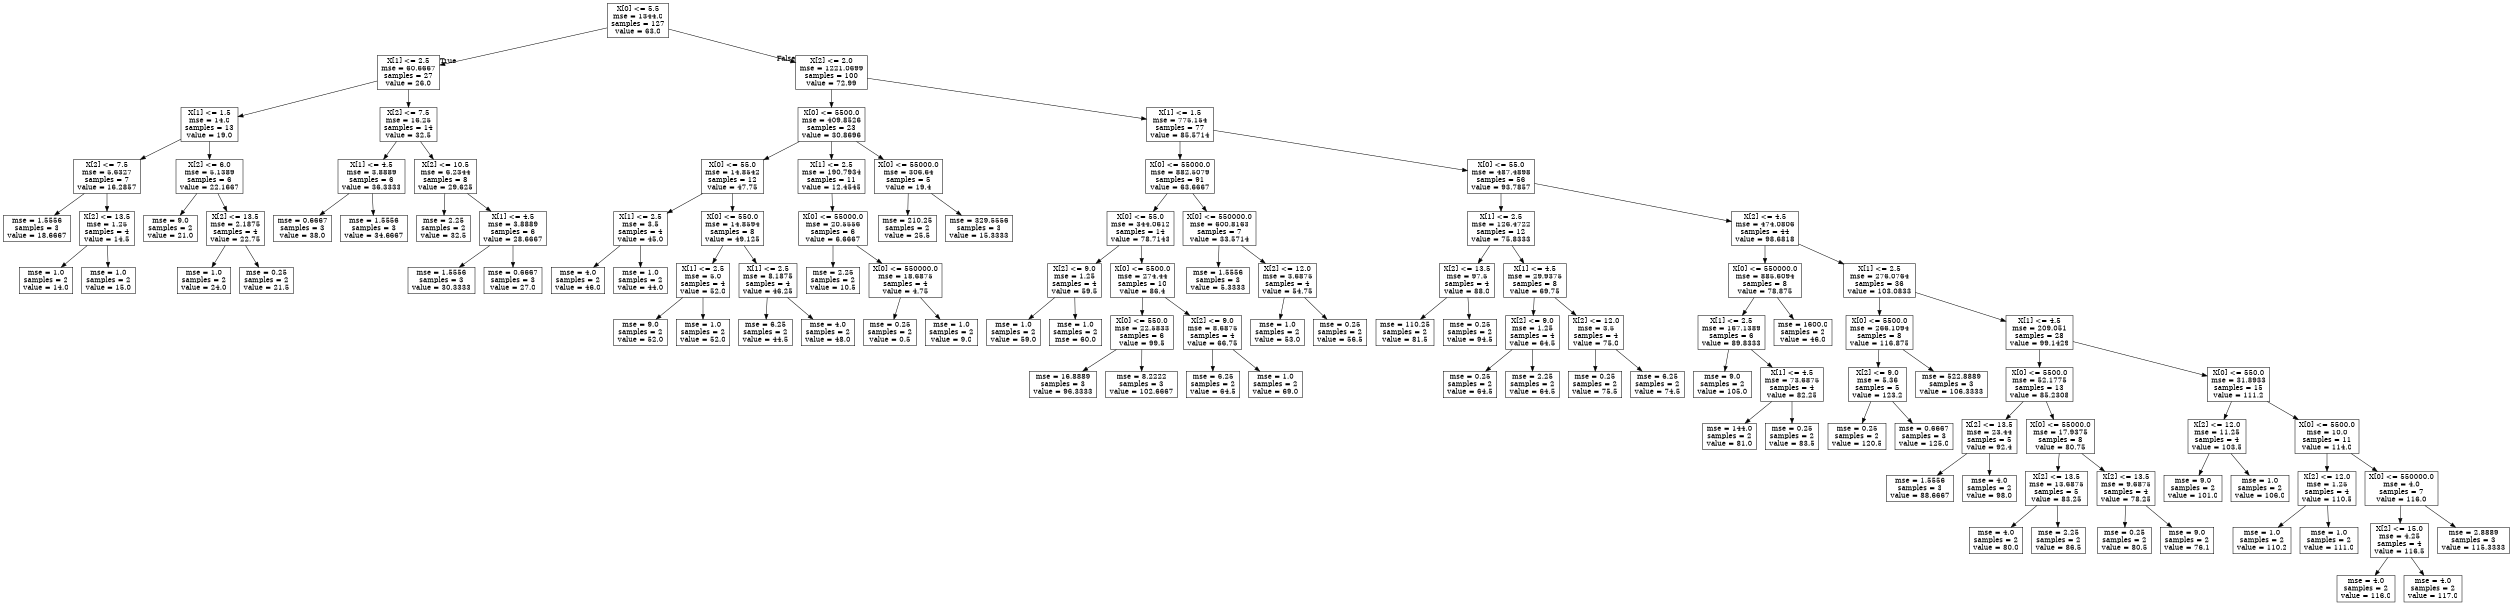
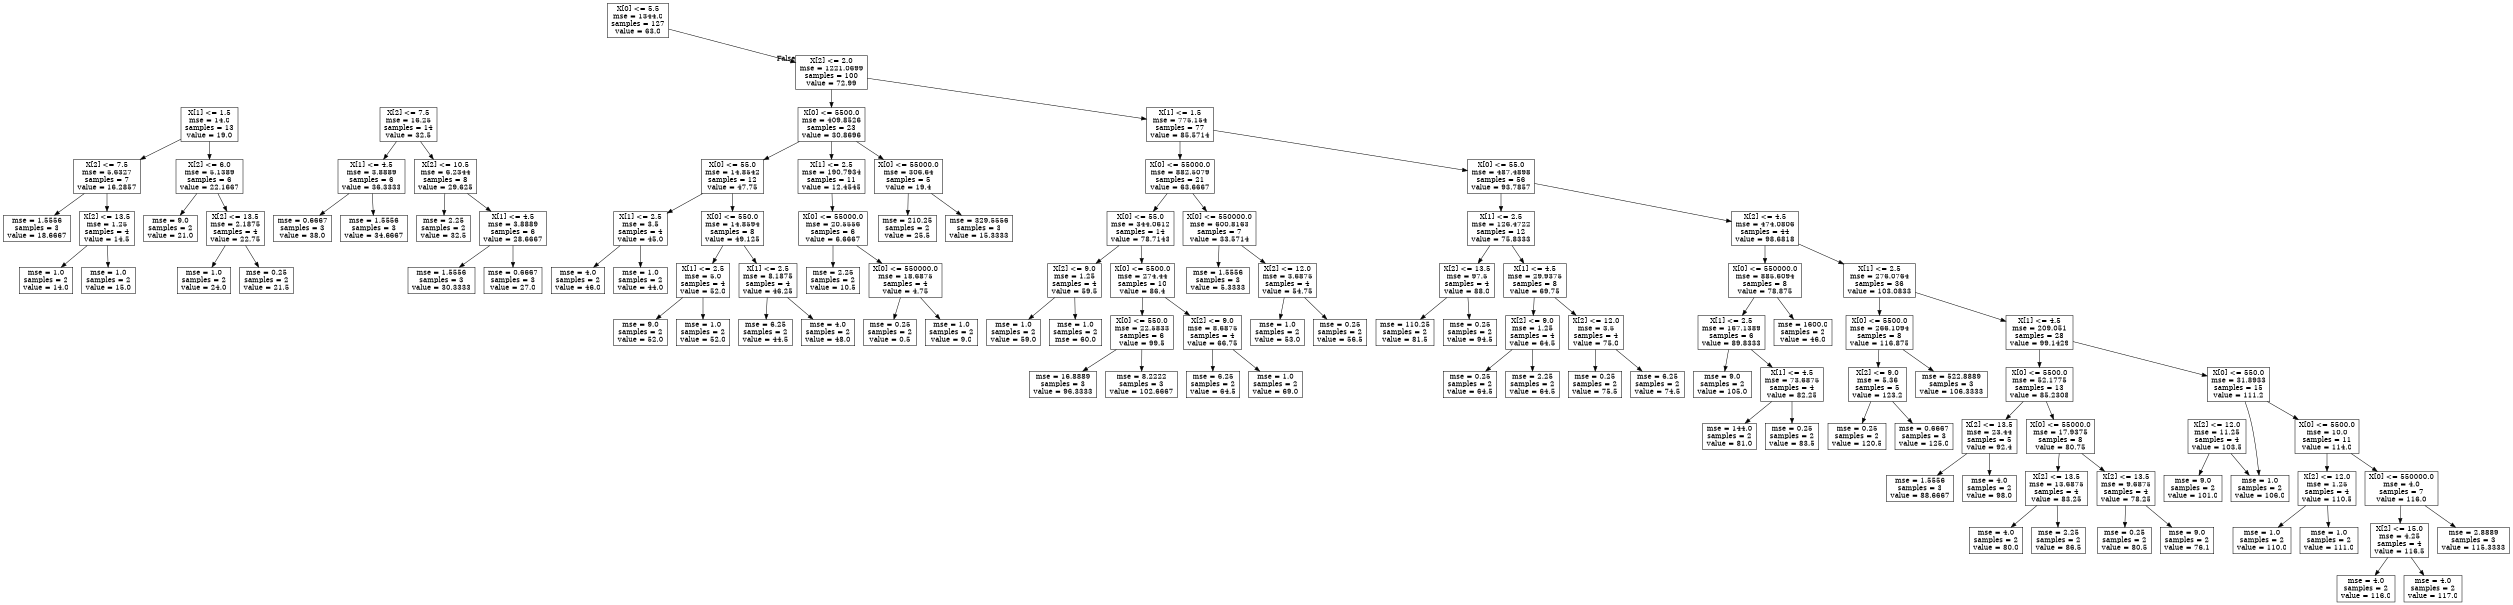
(408, 72) -> none
(1180, 176) -> (1180, 176)
(2229, 408) -> (2254, 436)
(2056, 488) -> (2056, 488)
(2262, 540) -> (2262, 540)
